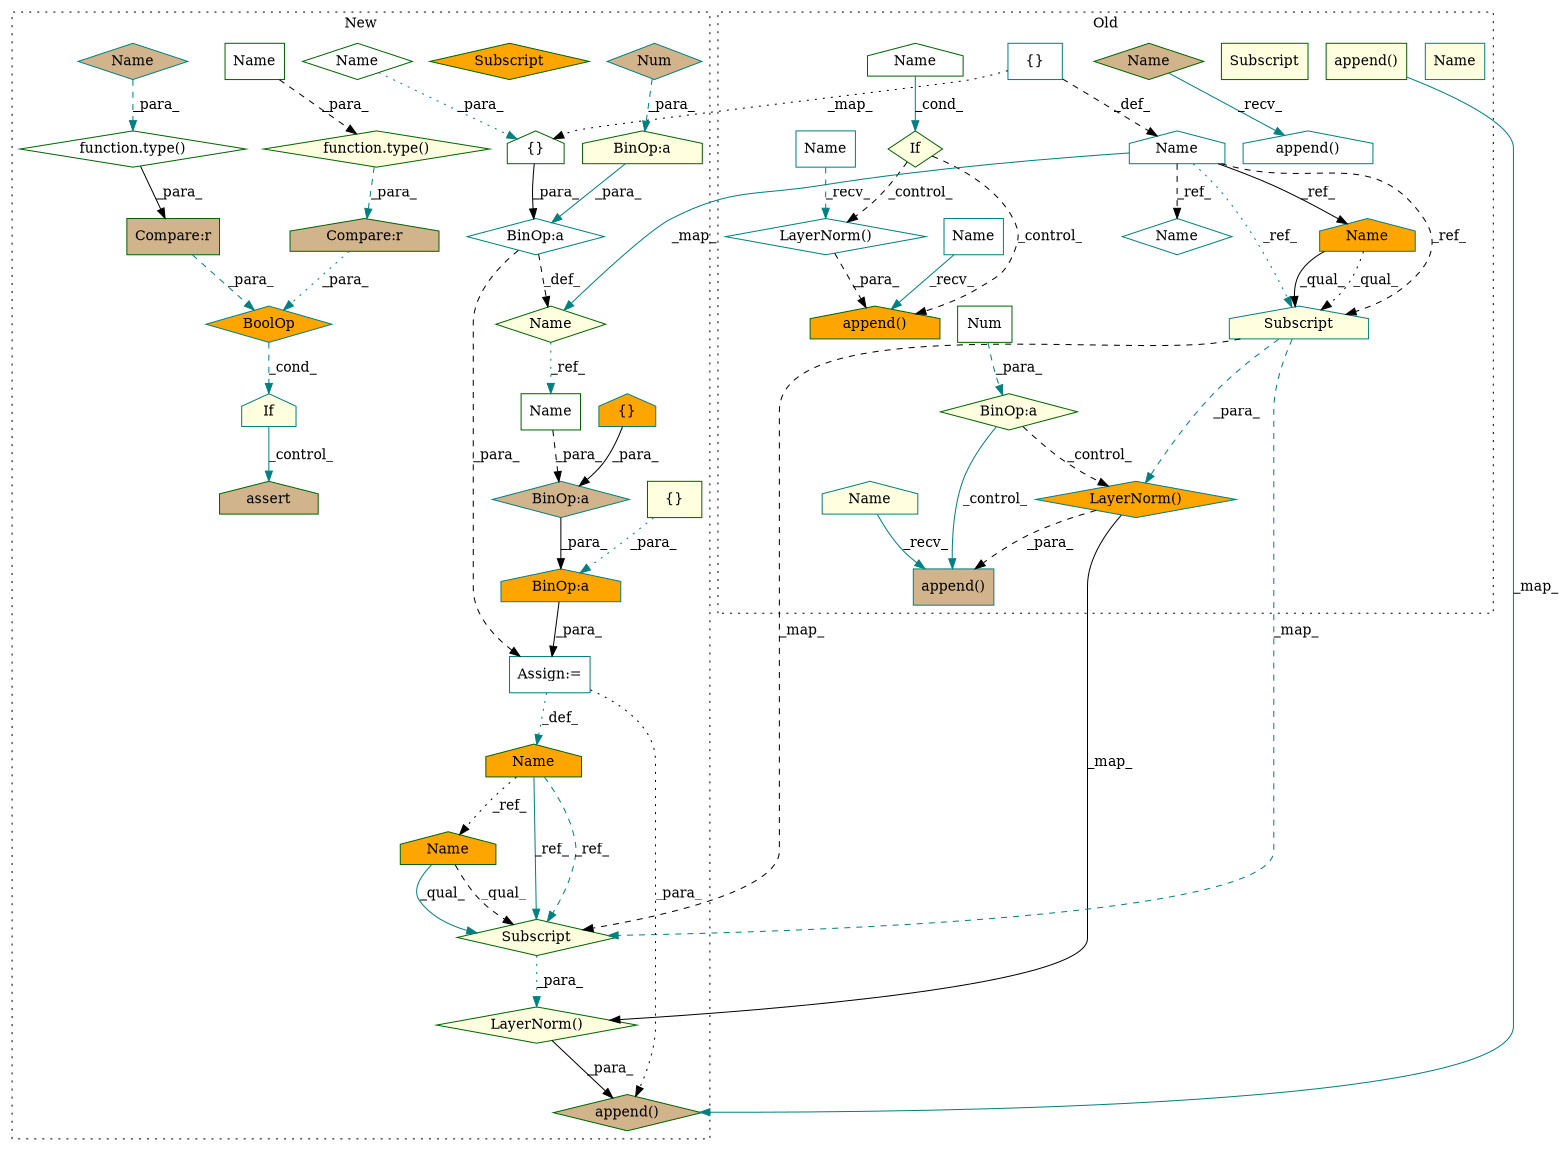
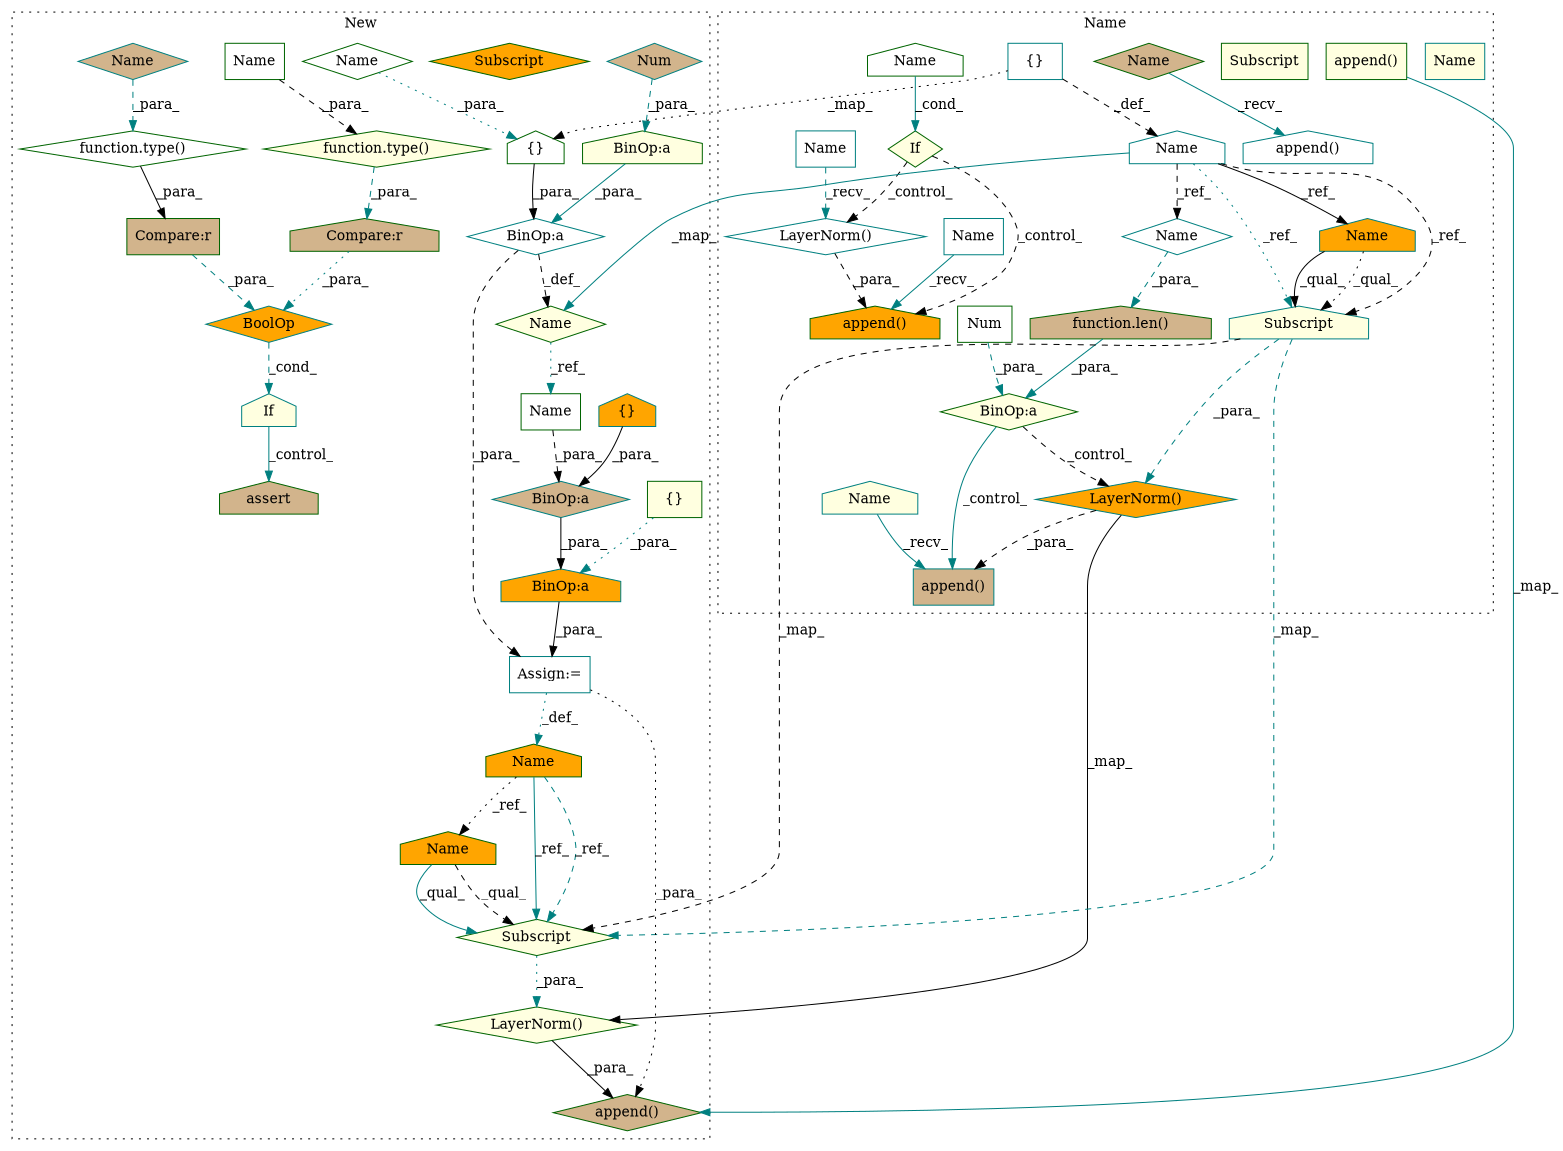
(1106, 24) -> (1106, 24)
none -> (1121, 324)
